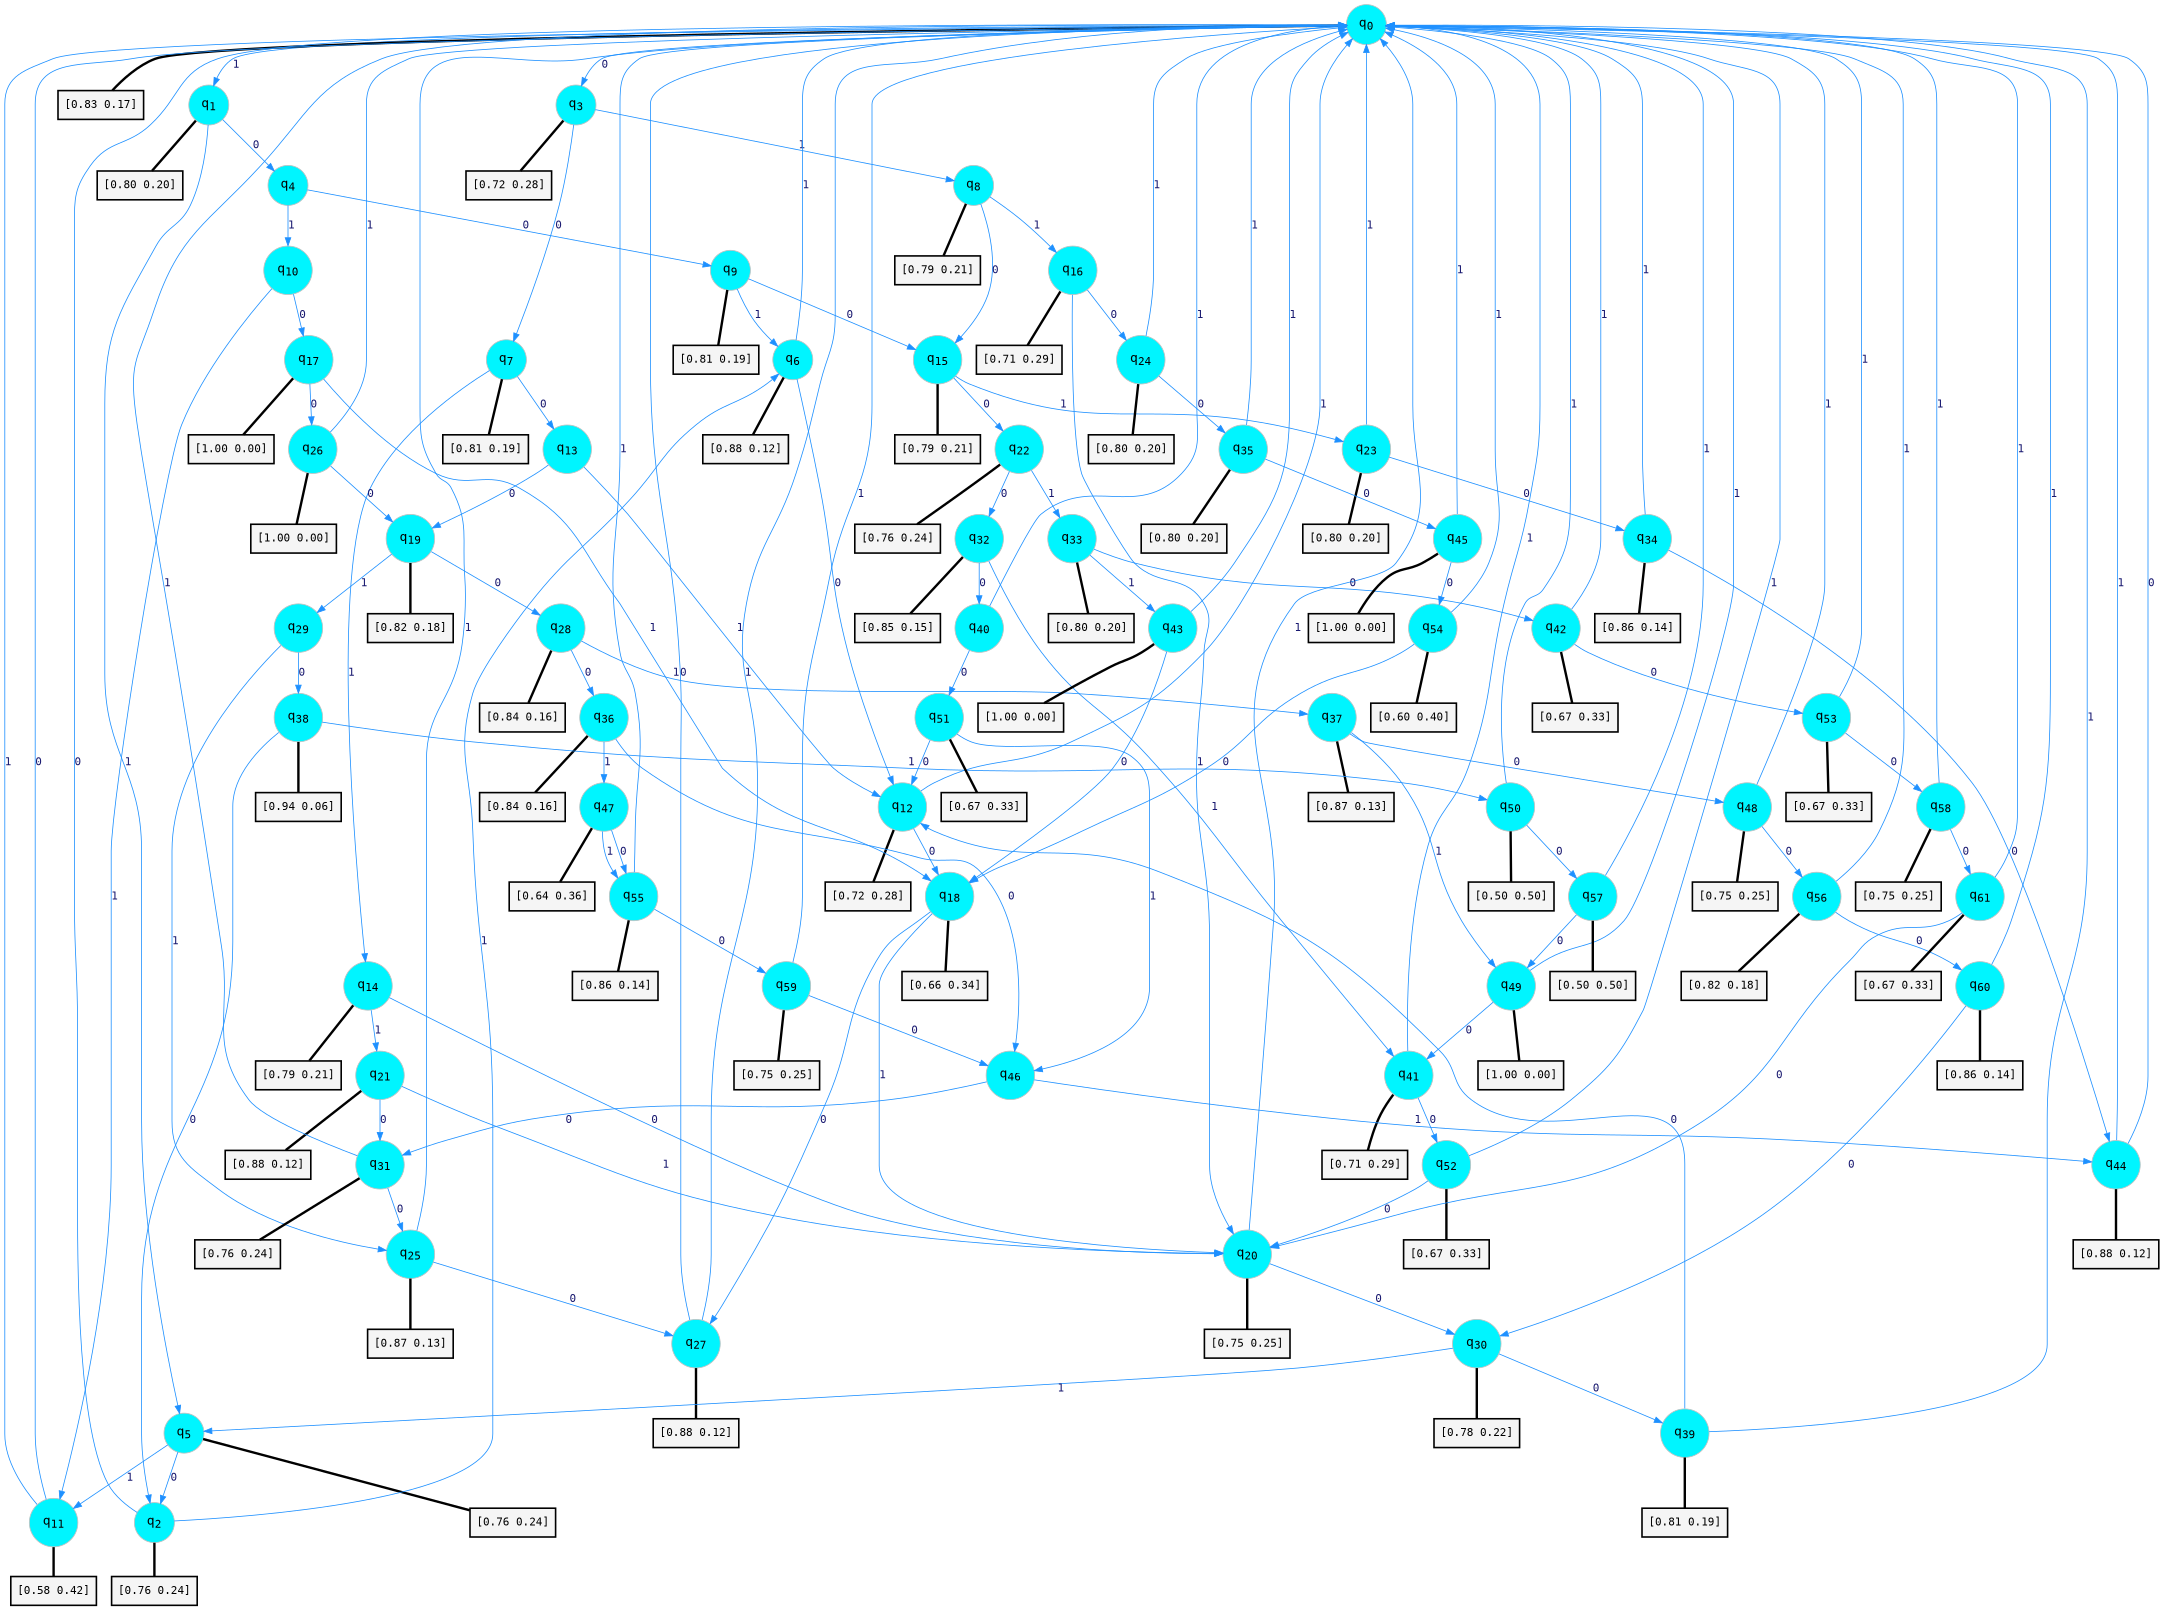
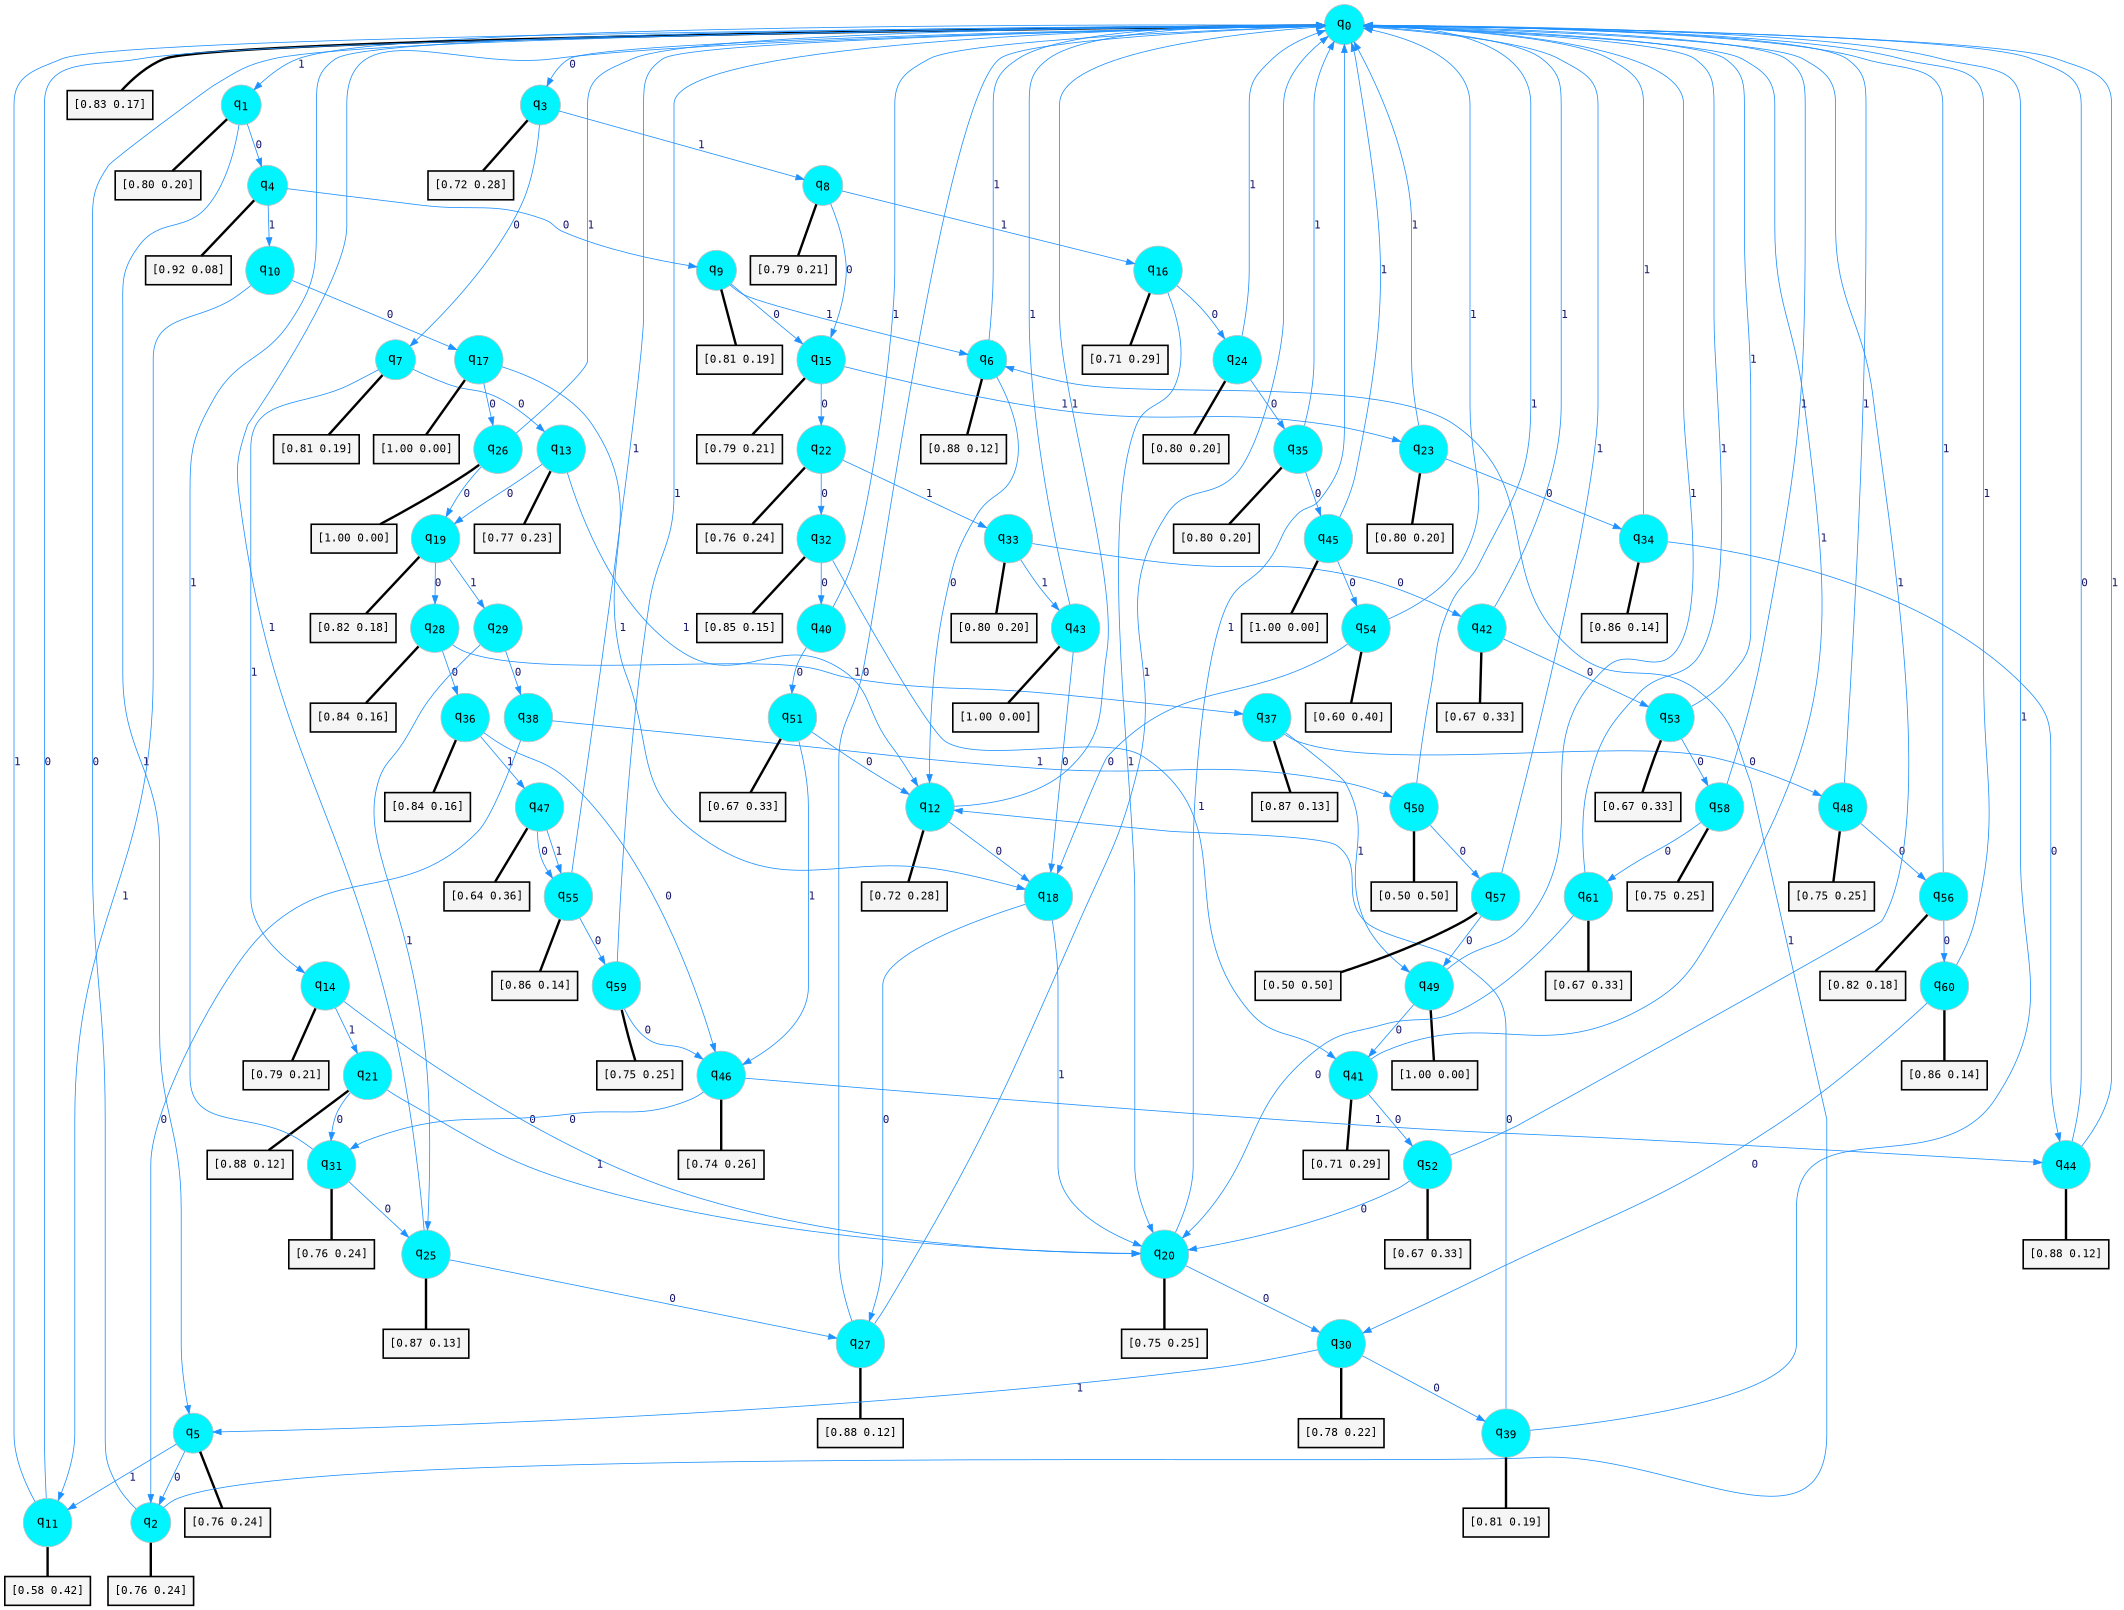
none -> (188, 270)
none -> (517, 539)
(298, 807) -> none
(945, 986) -> none
none -> (721, 1165)
